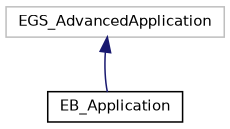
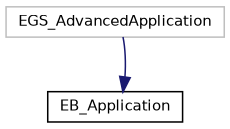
(105, 72) -> (125, 57)
